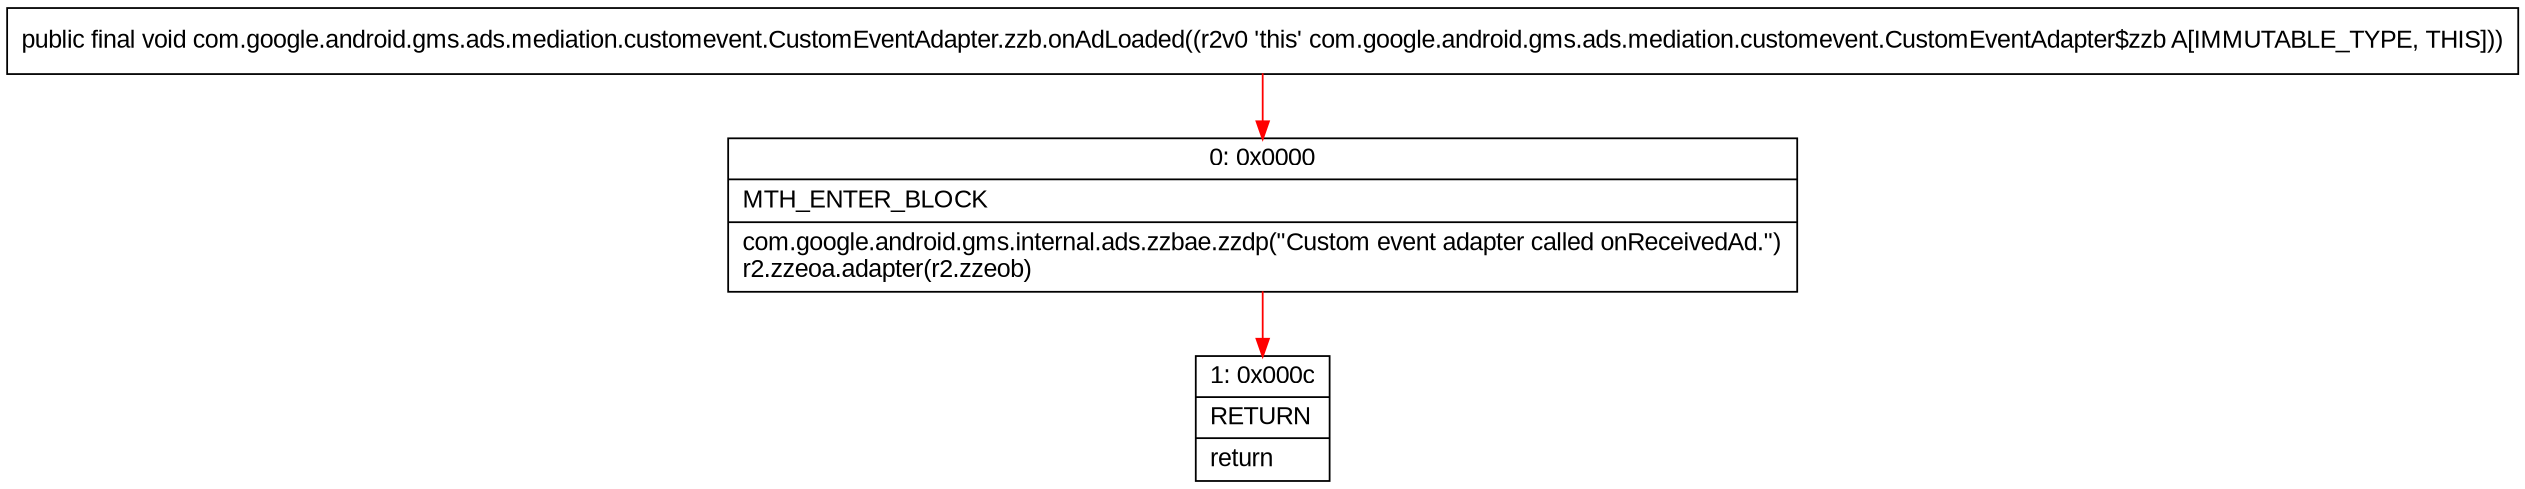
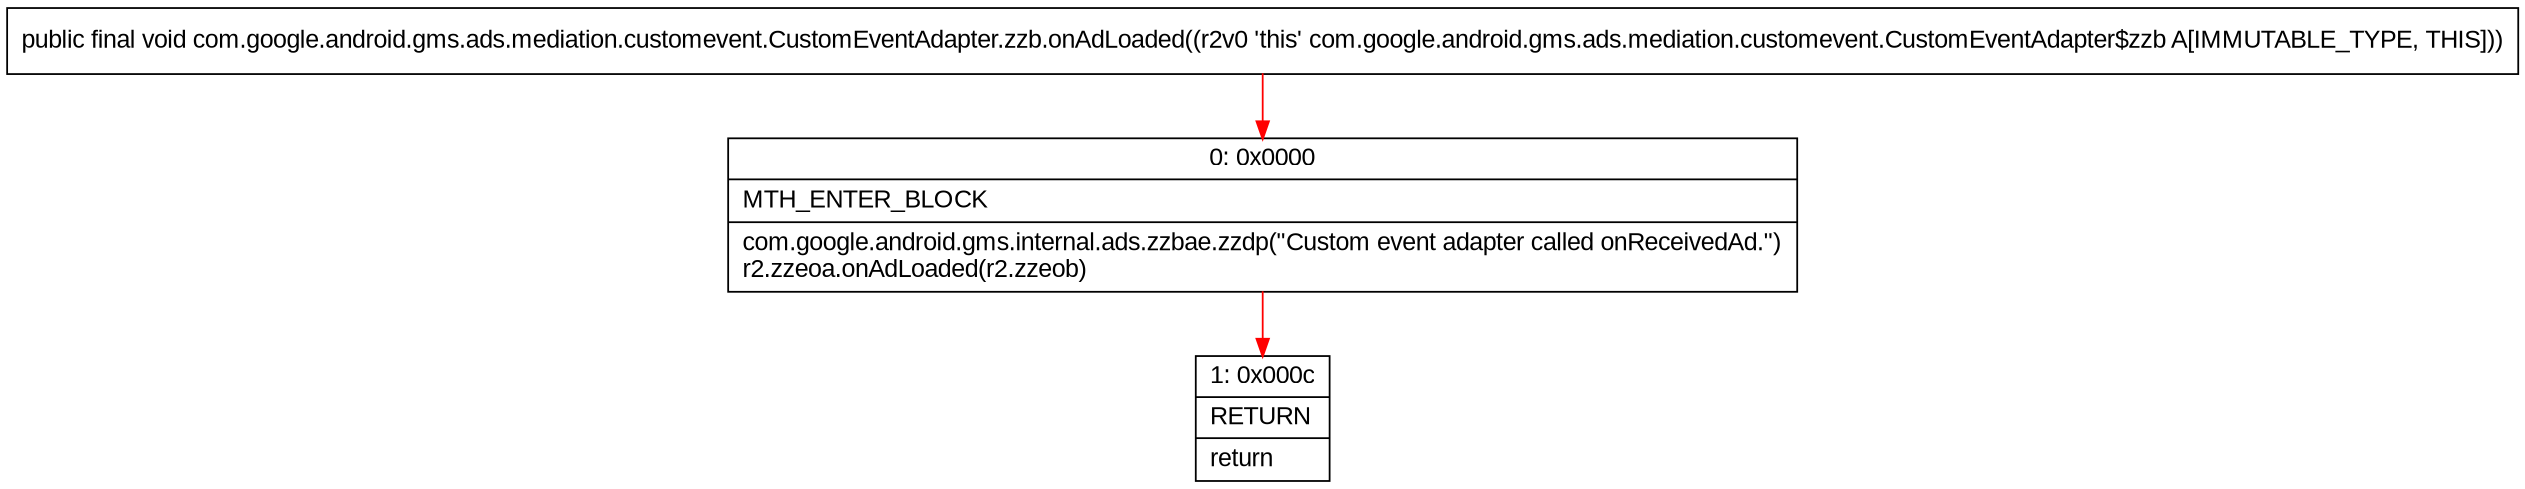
(888, 269) -> (915, 269)
